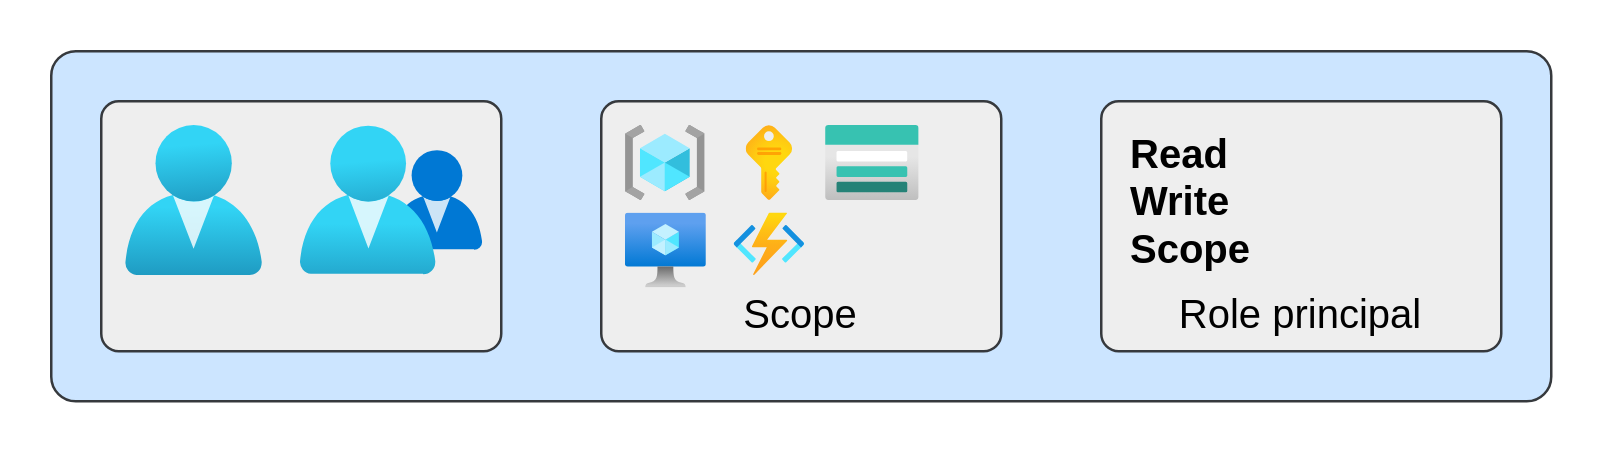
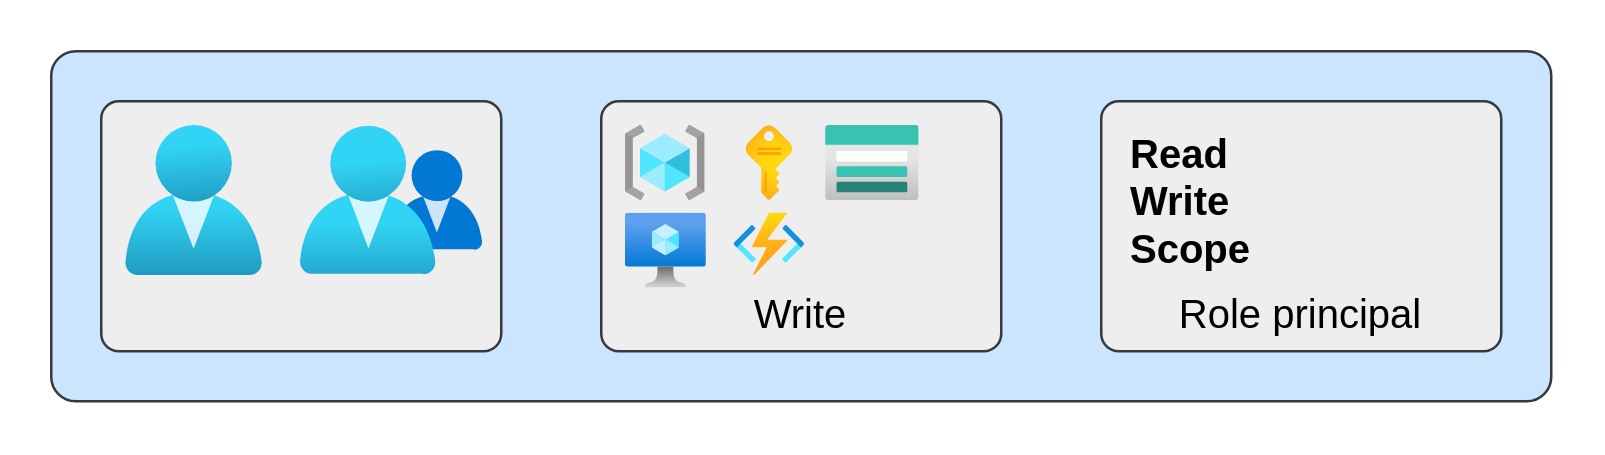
(801, 314) -> (801, 314)
